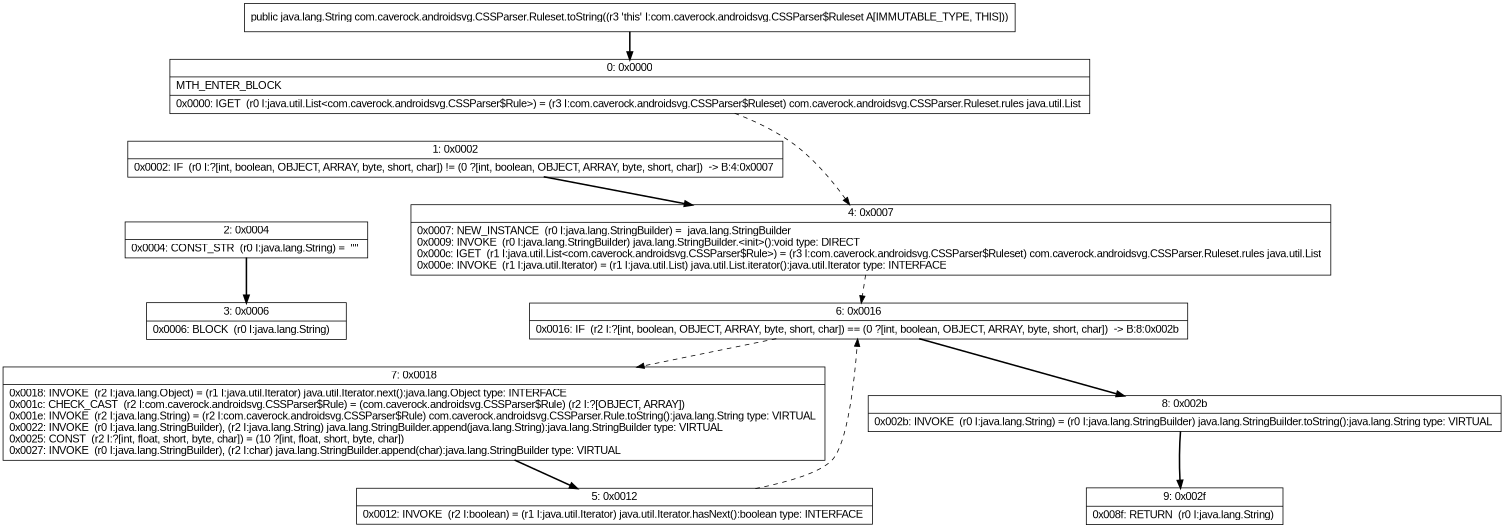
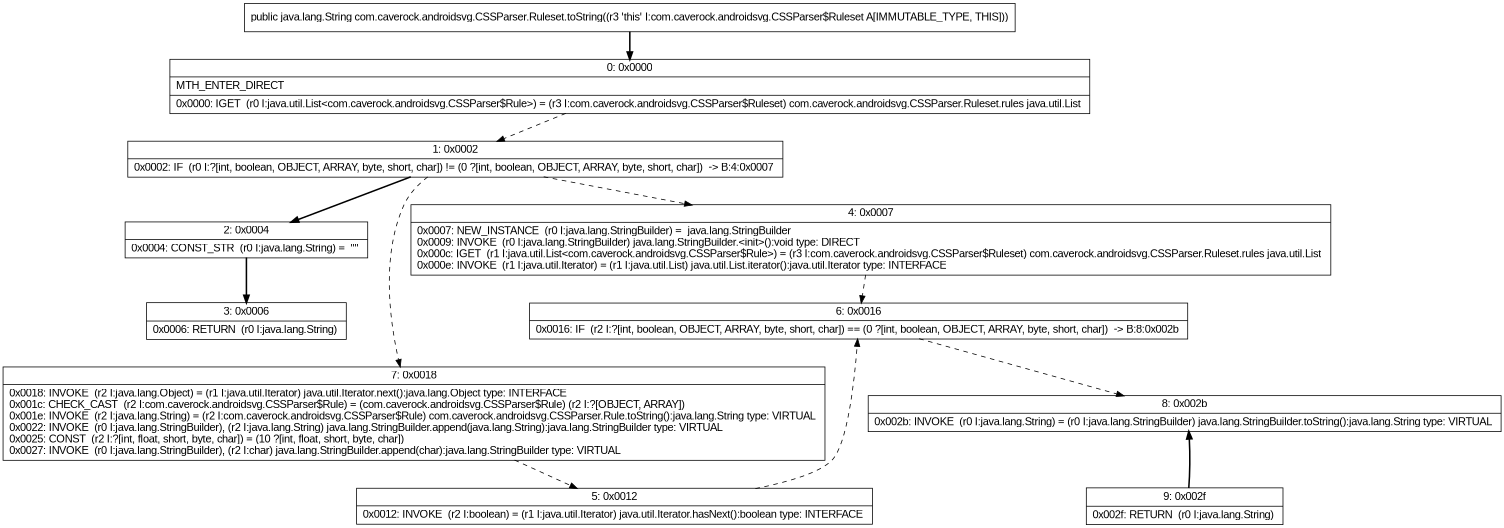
(229, 86) -> (230, 86)
(797, 147) -> (535, 126)
(614, 190) -> (614, 190)
none -> (354, 198)
(243, 330) -> (246, 330)
(710, 352) -> (390, 263)
(1018, 366) -> (1018, 366)
(1180, 456) -> (1190, 464)
(542, 473) -> (542, 473)
(1185, 515) -> (1185, 515)
